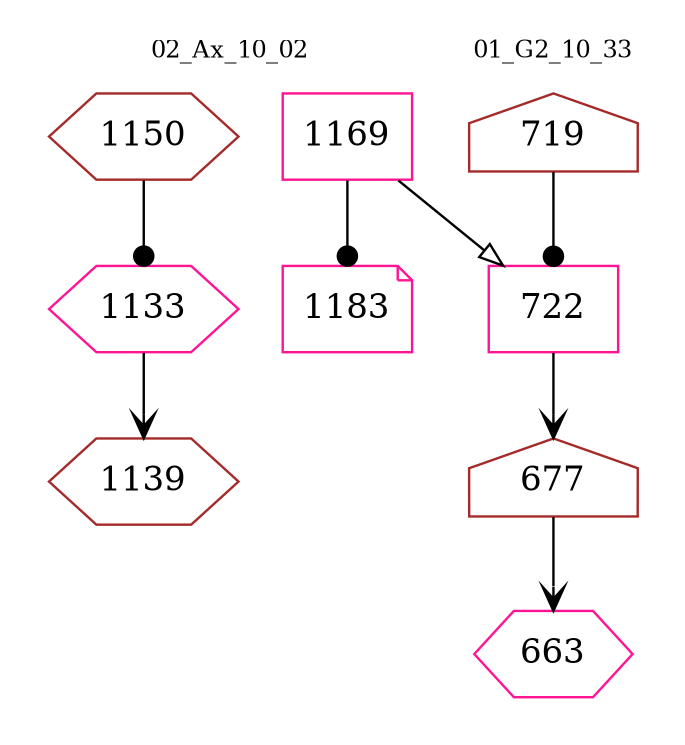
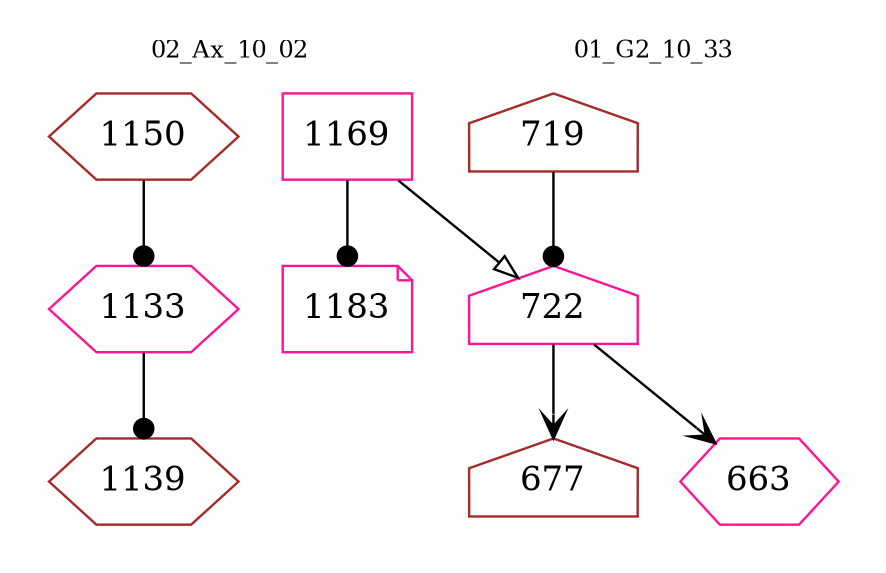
(553, 309) -> (553, 309)
(144, 384) -> (144, 386)
(553, 552) -> (645, 386)
